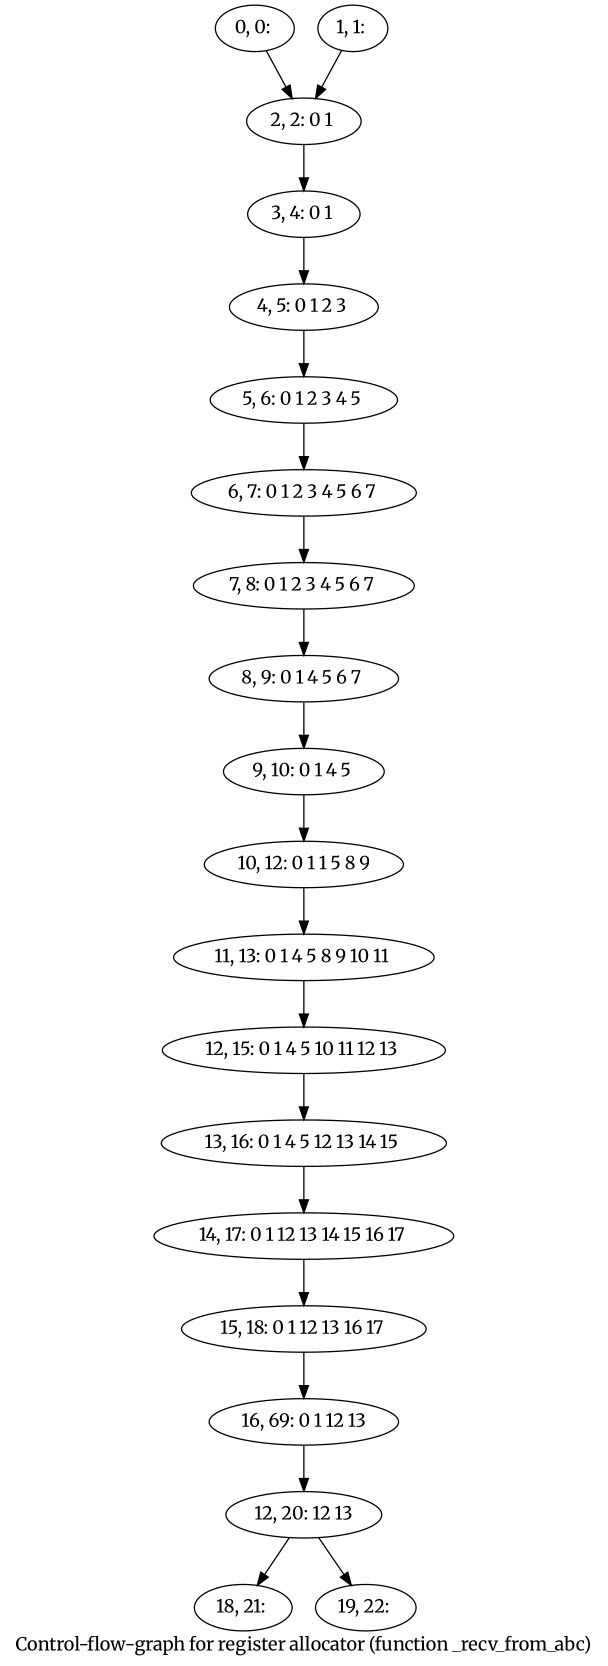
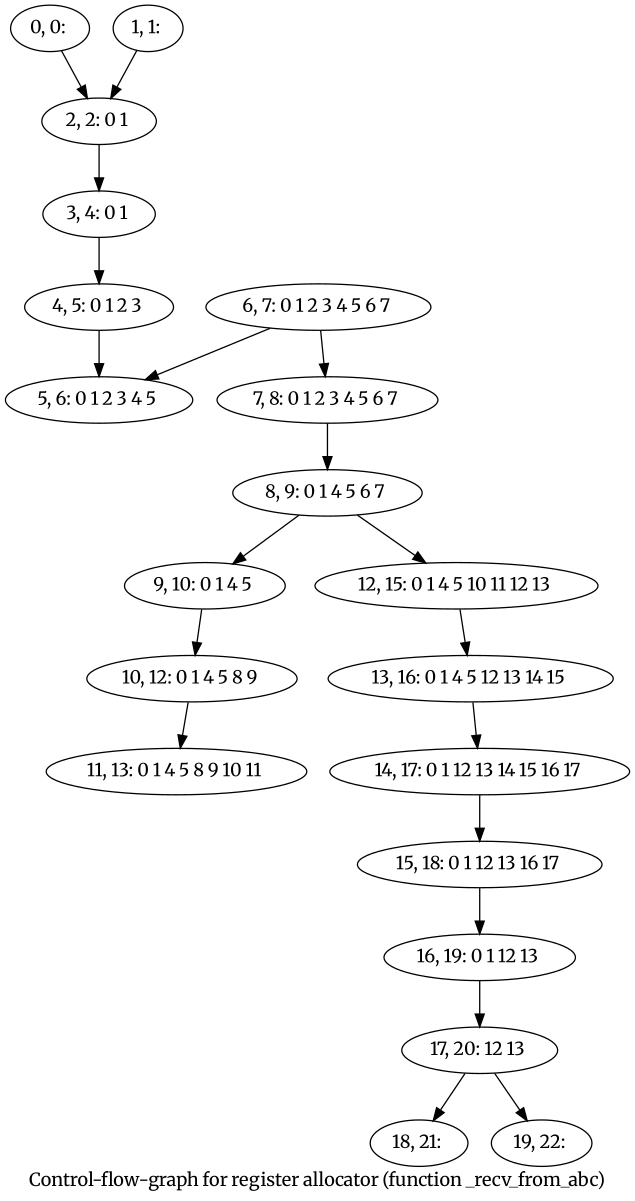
(304, 440) -> (214, 351)
(304, 864) -> (192, 679)
(304, 998) -> (386, 535)
(304, 1422) -> (480, 957)
(304, 1515) -> (480, 1050)
